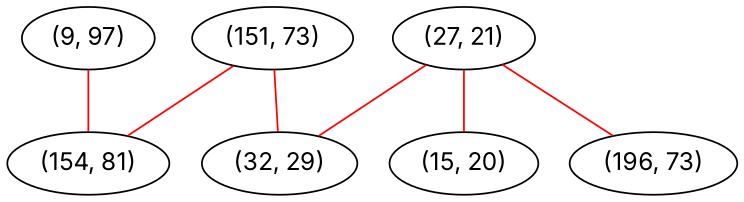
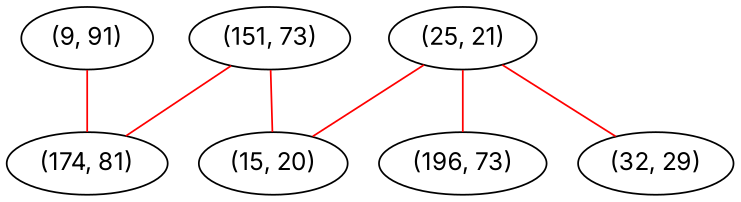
(88, 38) -> (87, 38)
(464, 38) -> (463, 38)
(276, 101) -> (272, 101)
(88, 163) -> (87, 163)
